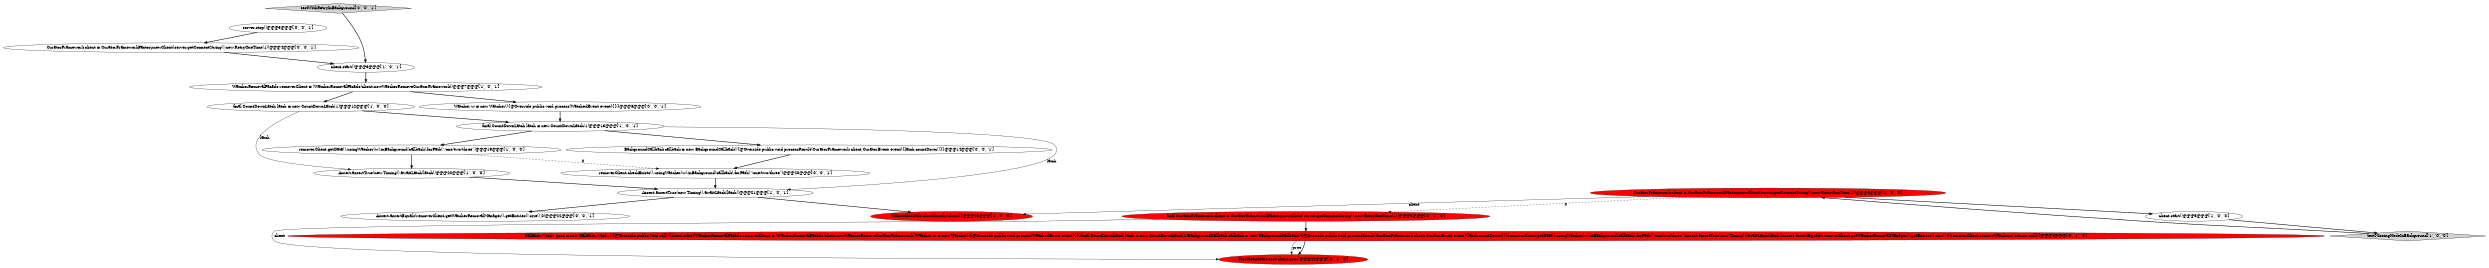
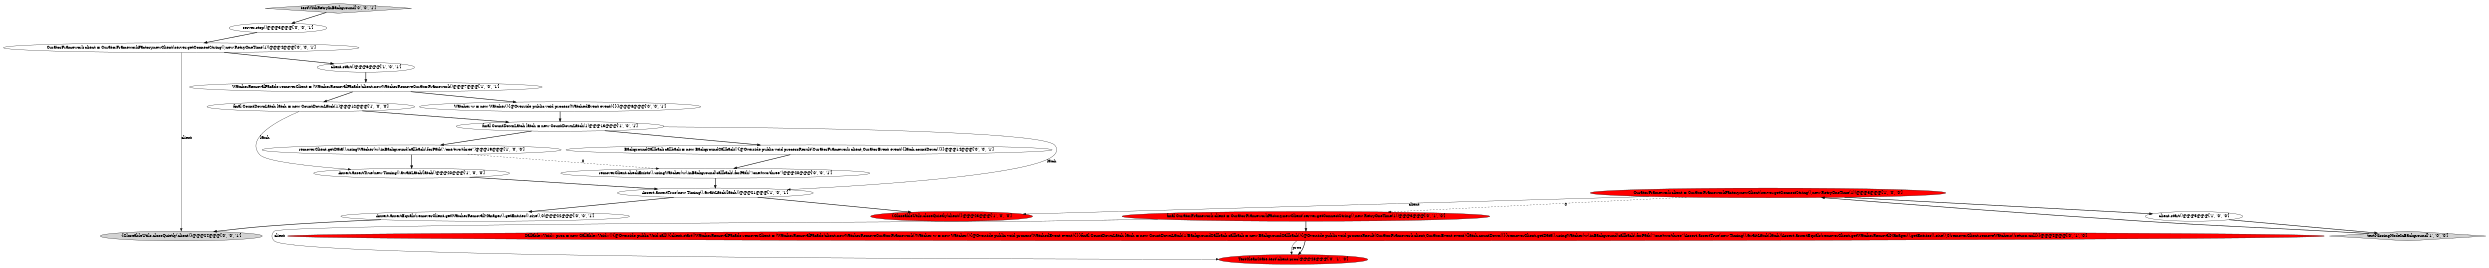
(358, 35) -> (310, 17)
none -> (181, 236)
